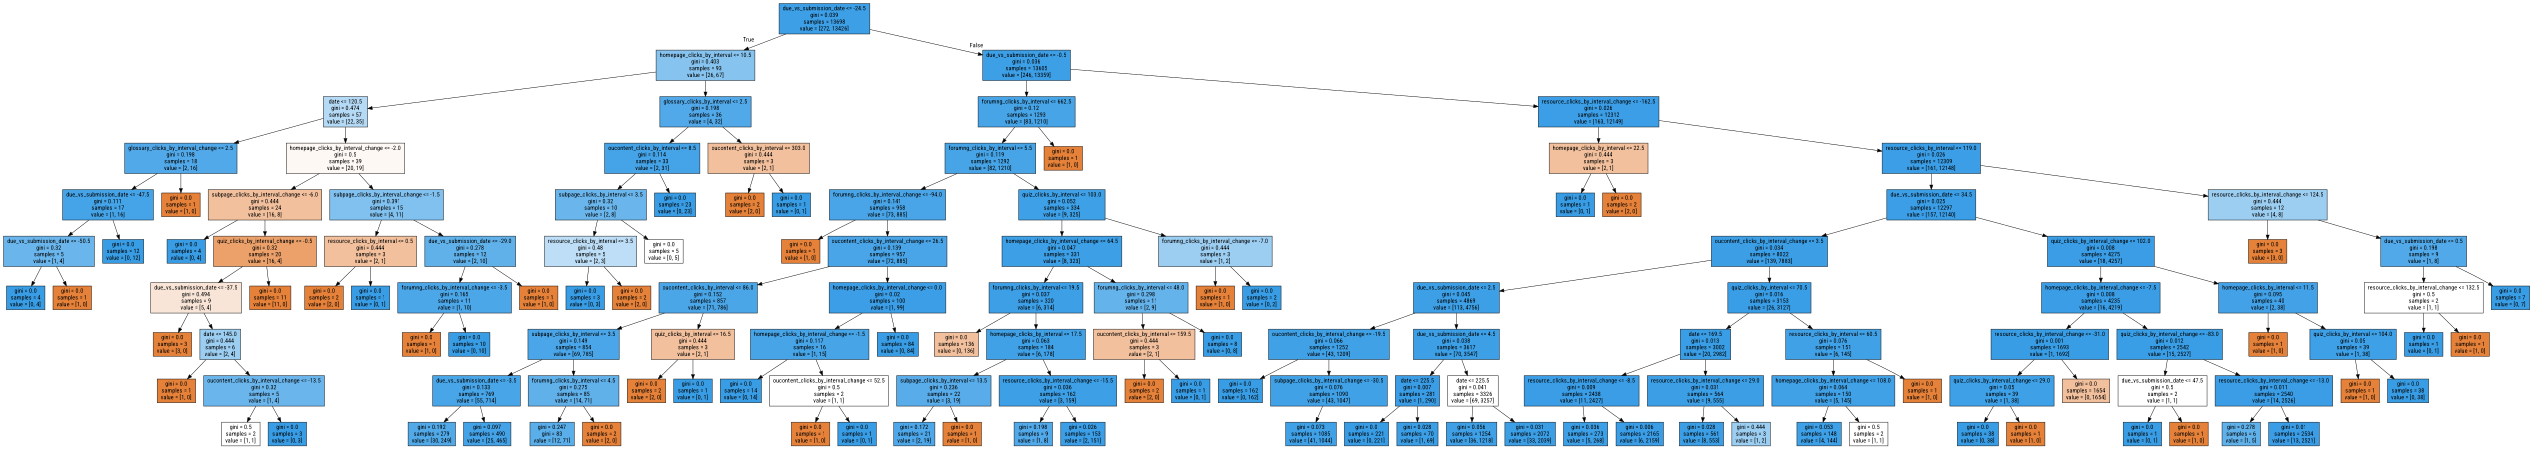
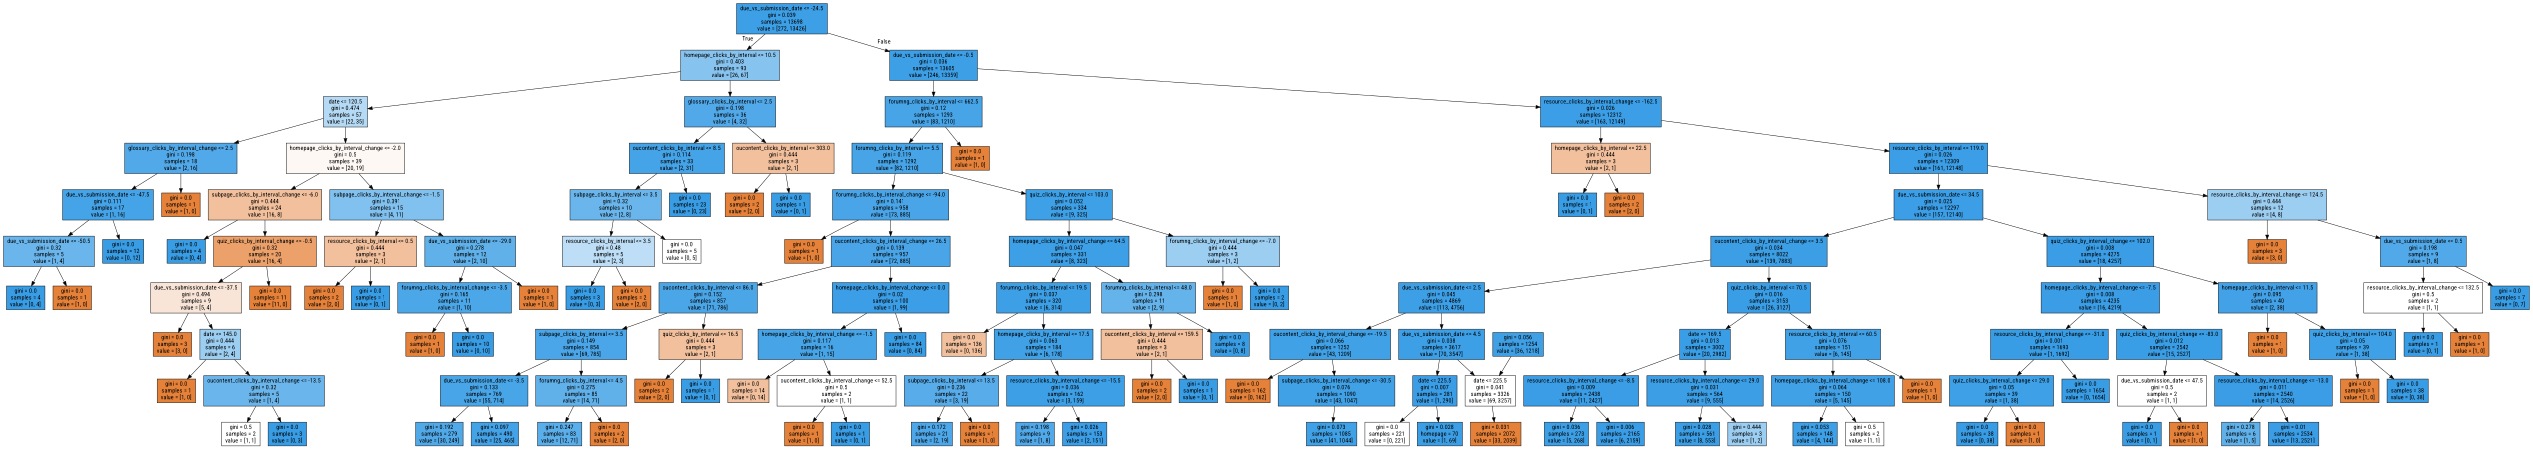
(741, 391) -> (748, 391)
(1240, 391) -> (1248, 391)
(2086, 391) -> (2086, 391)
(1472, 412) -> (1506, 364)
(552, 434) -> (560, 434)
(1366, 434) -> (1387, 434)
(1417, 434) -> (1440, 434)
(1530, 434) -> (1496, 434)
